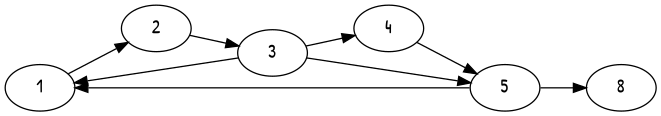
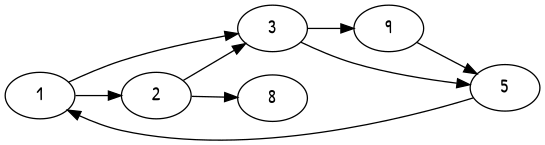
(389, 28) -> (389, 28)
(163, 69) -> (145, 54)
(557, 88) -> (208, 97)
